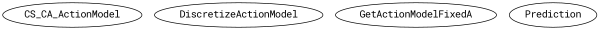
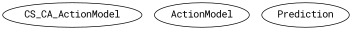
(239, 15) -> none
(416, 15) -> (202, 15)
